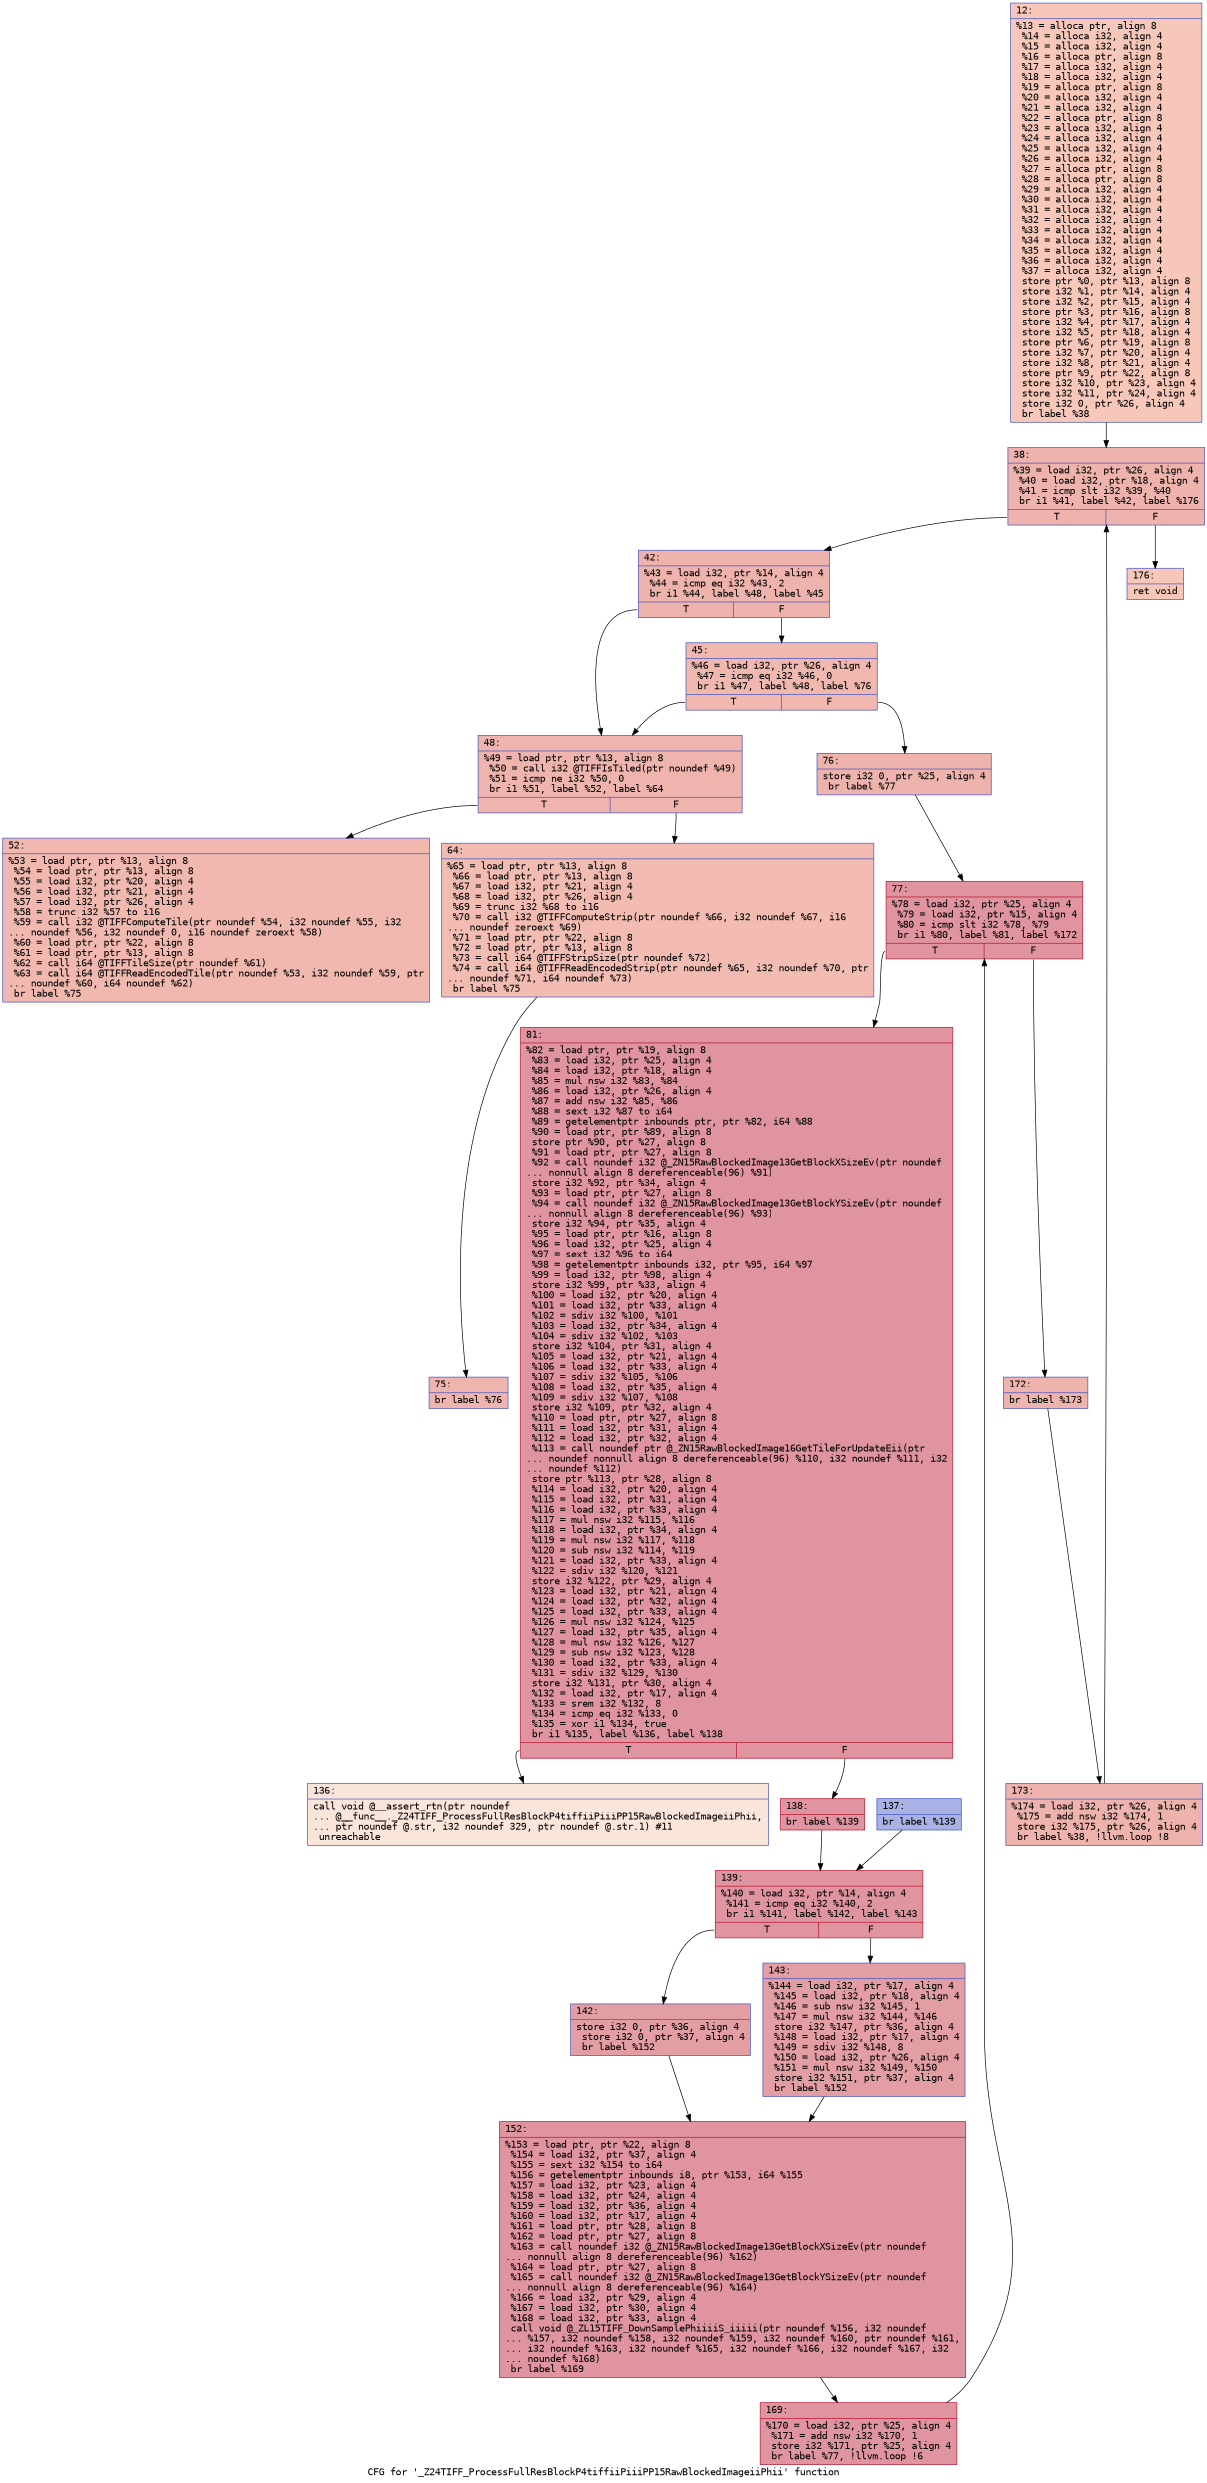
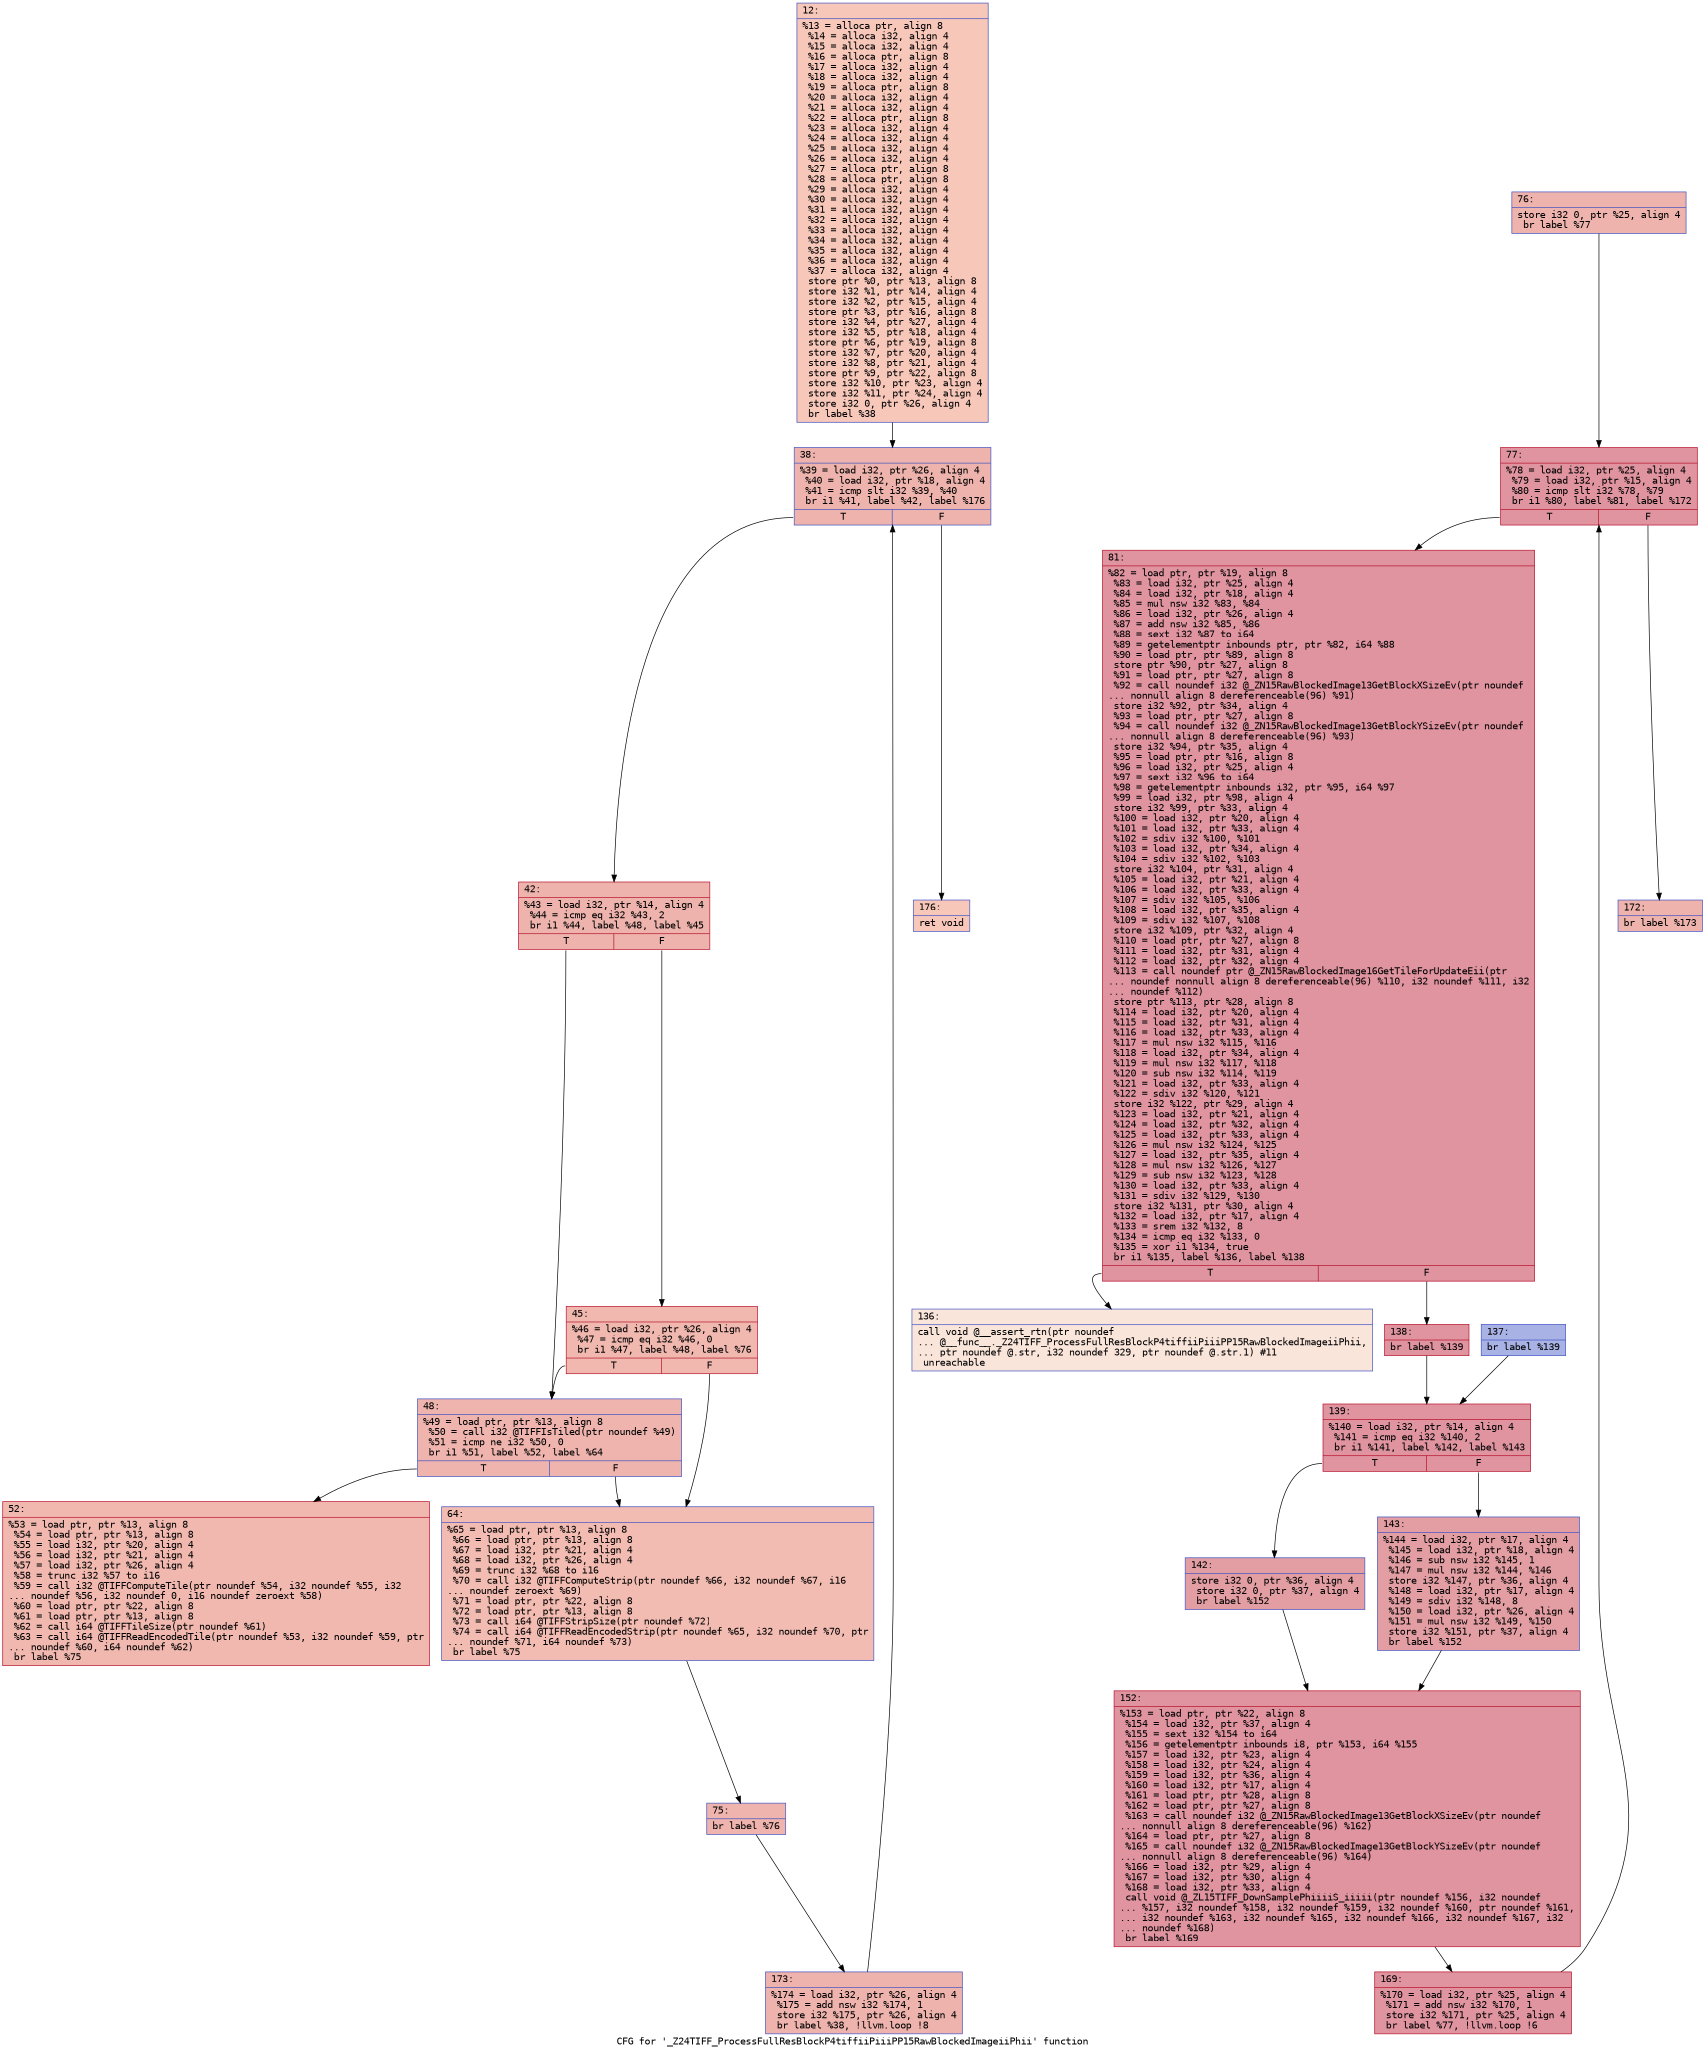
(1103, 322) -> (889, 322)
(734, 584) -> (614, 916)
(782, 676) -> (662, 1340)
(899, 719) -> (703, 1438)
(216, 920) -> (216, 1584)
(1073, 1593) -> (798, 1900)
